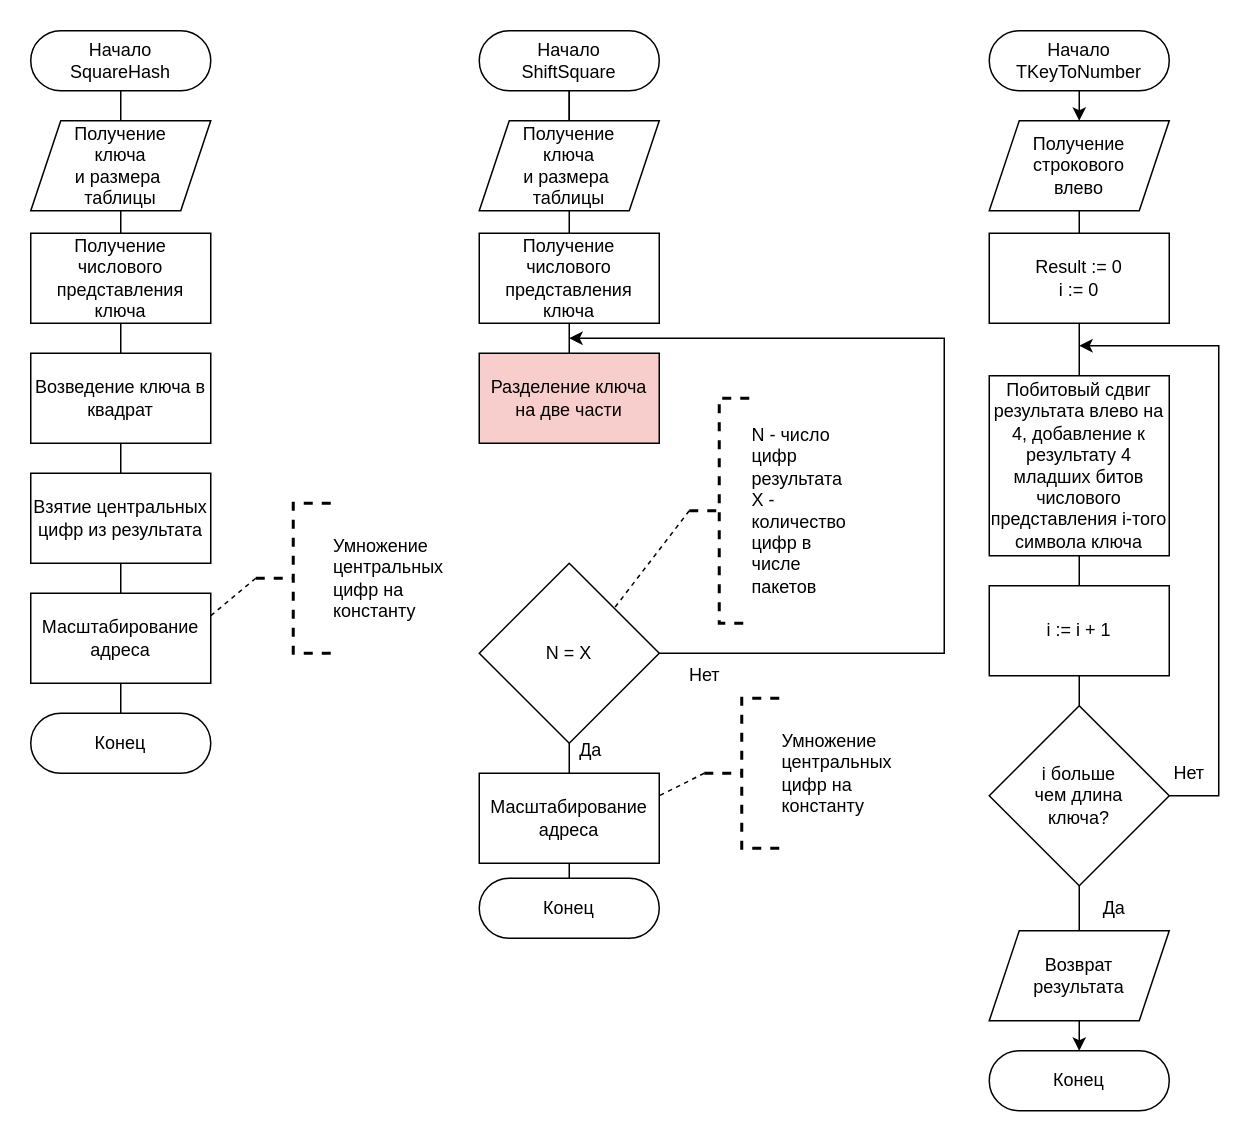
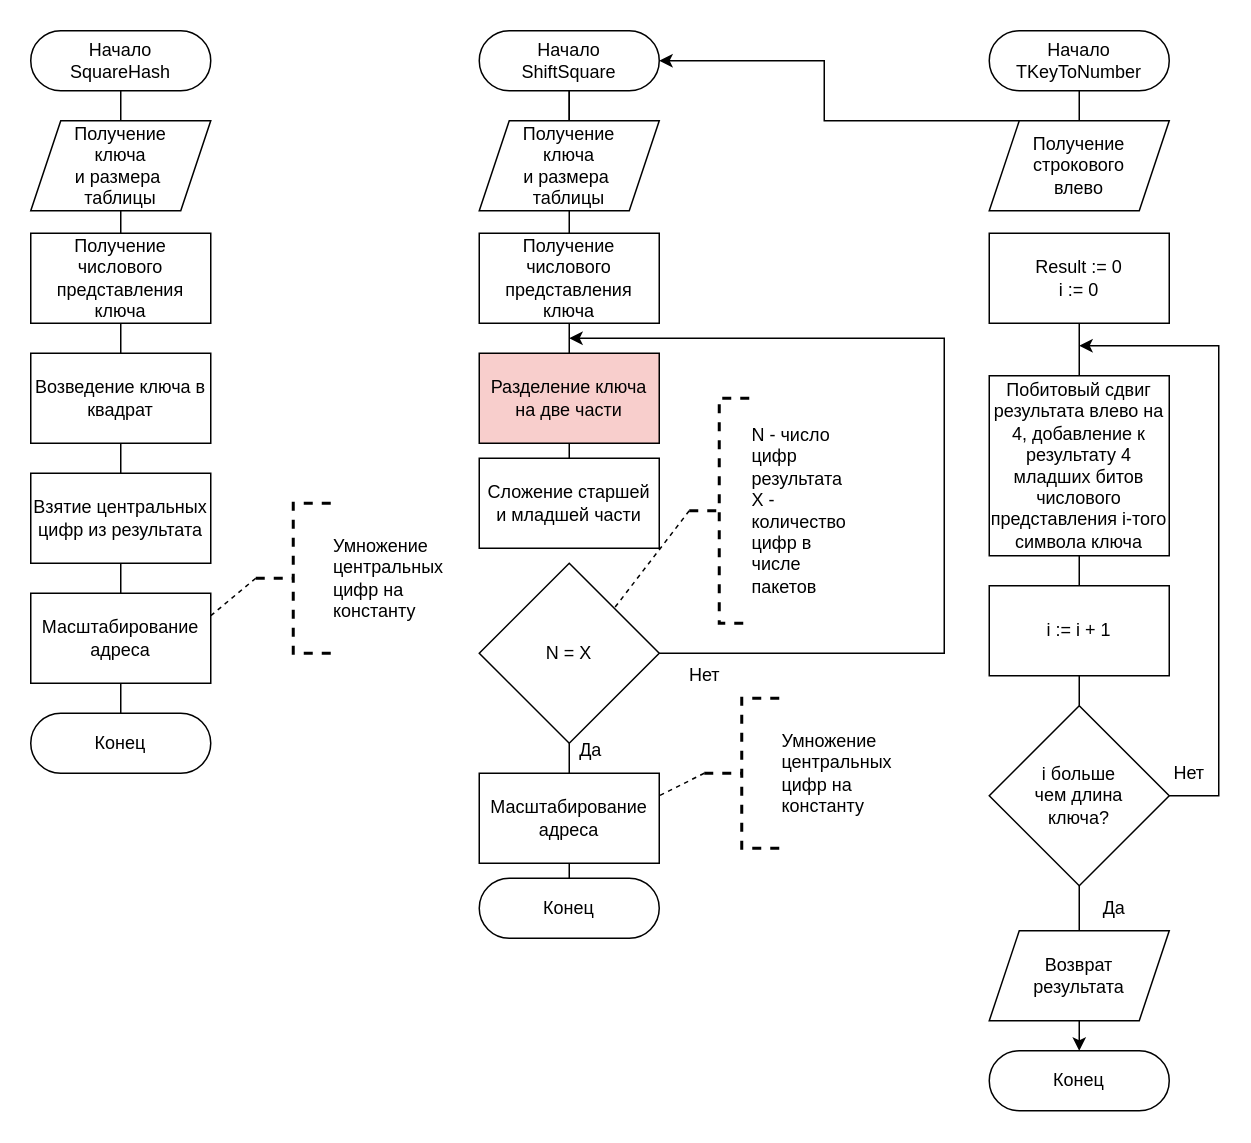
(1079, 109) -> (824, 112)
(1079, 222) -> none
none -> (569, 451)
none -> (569, 503)
